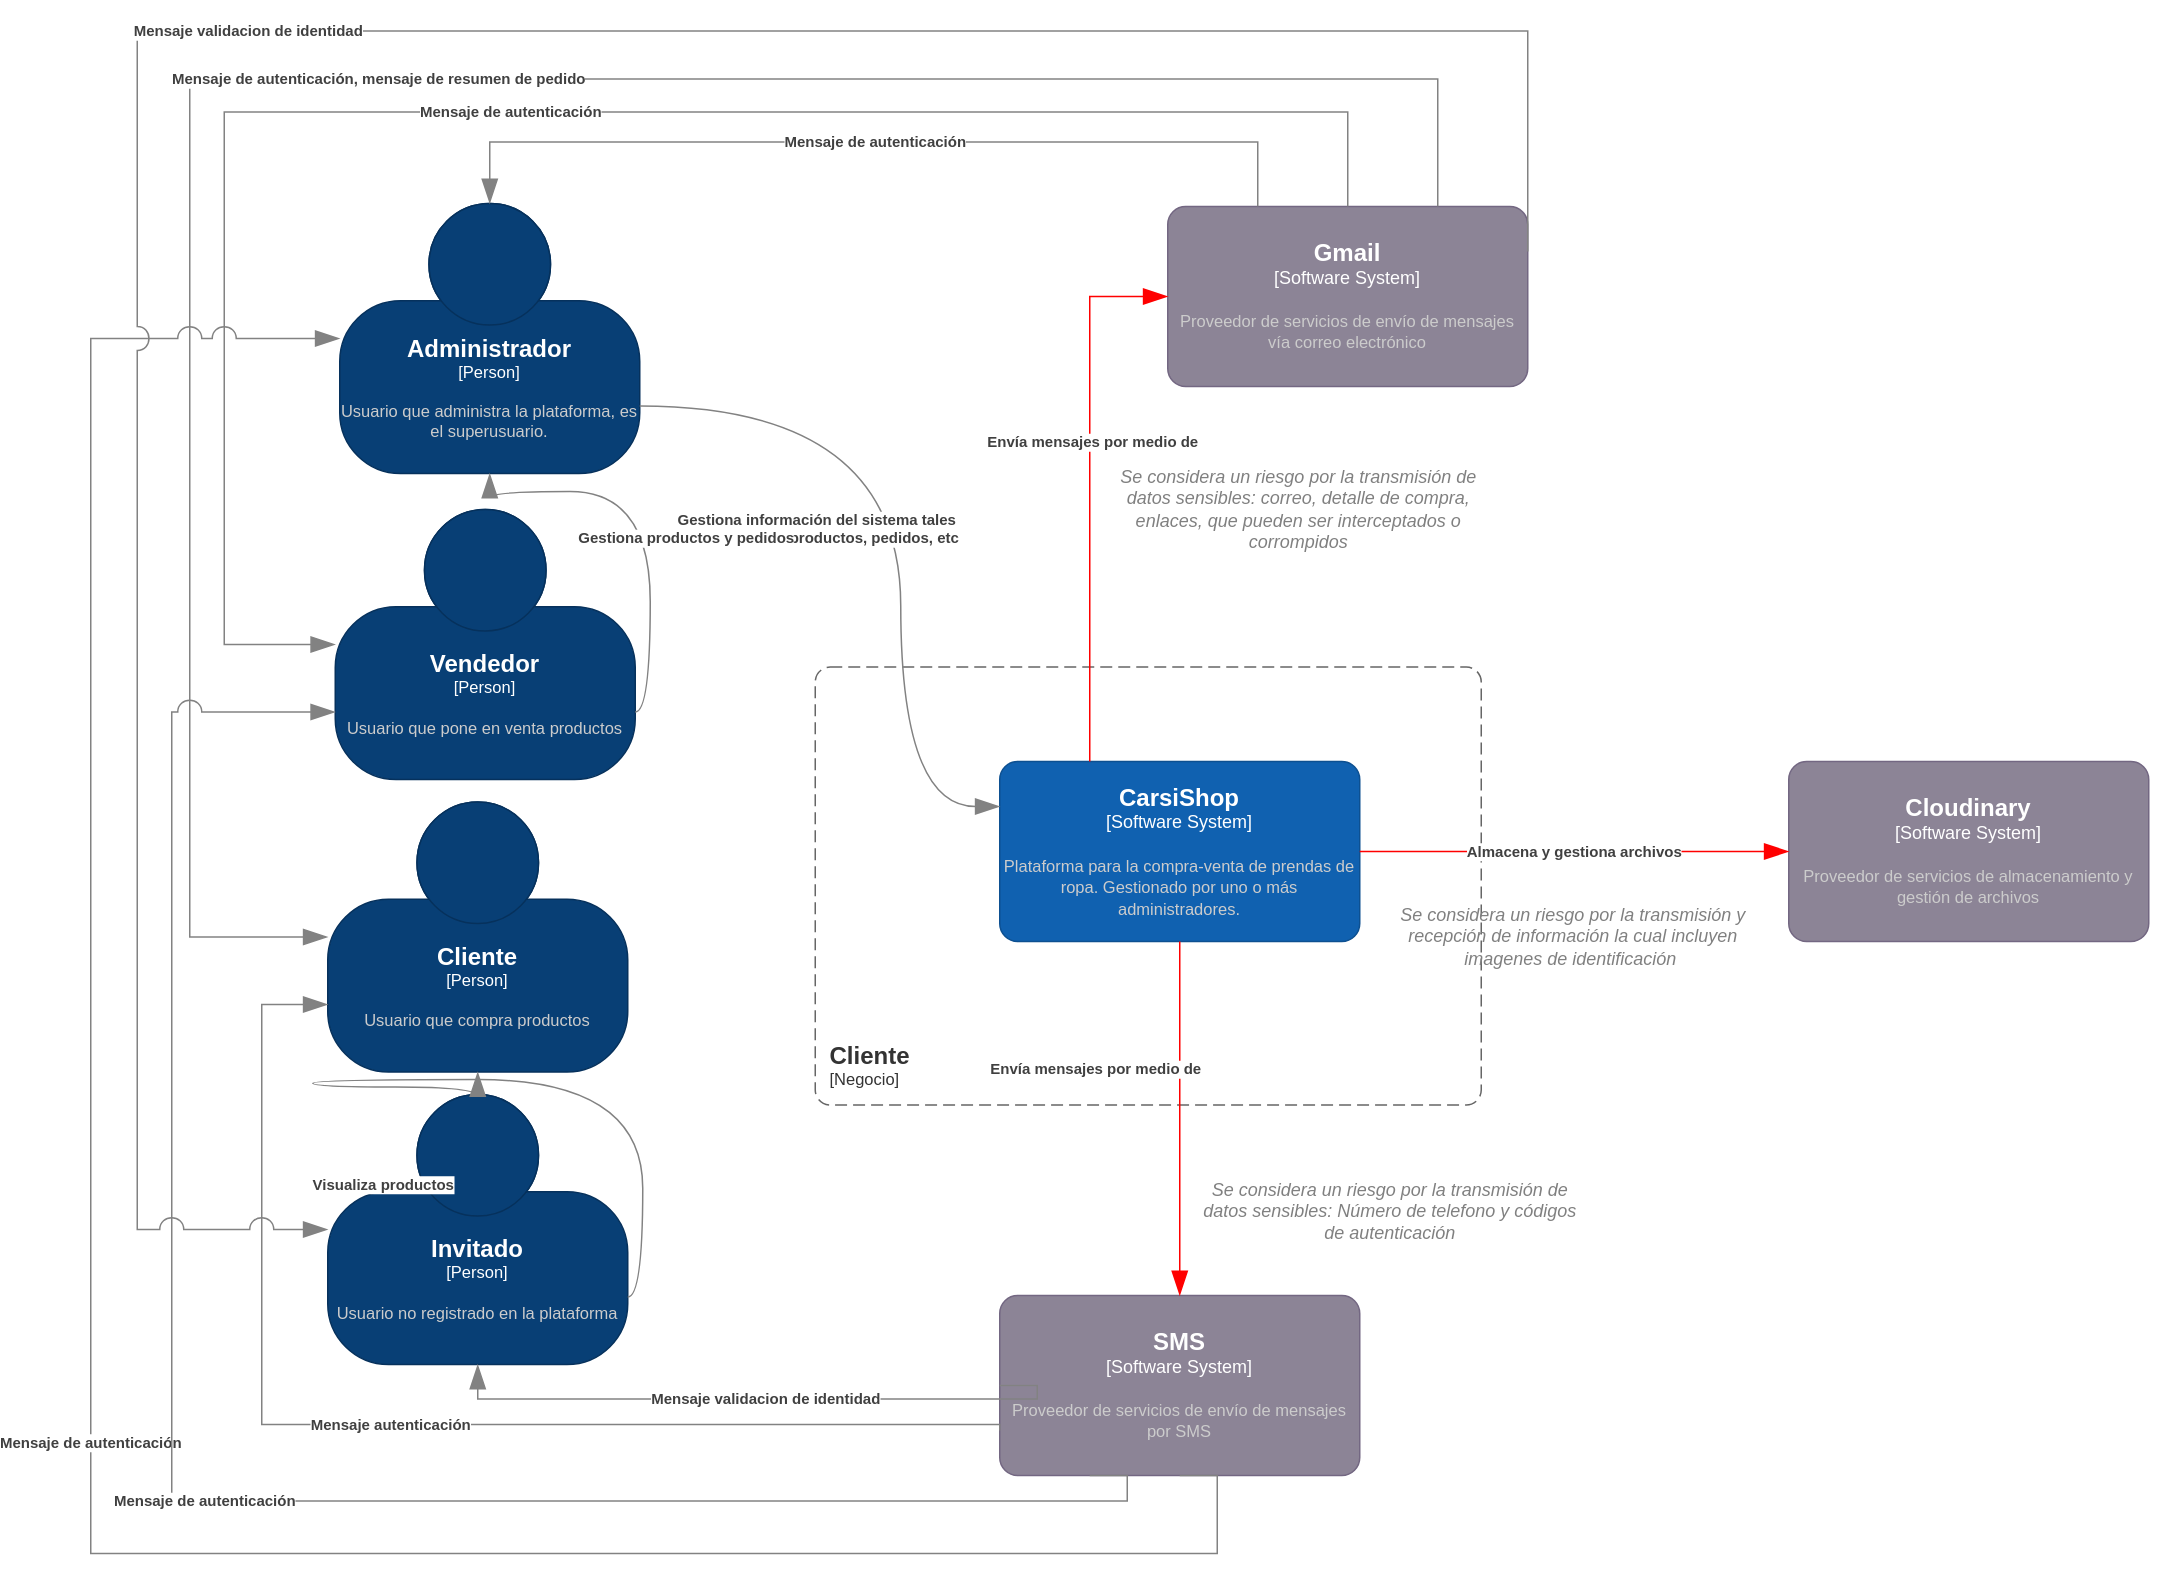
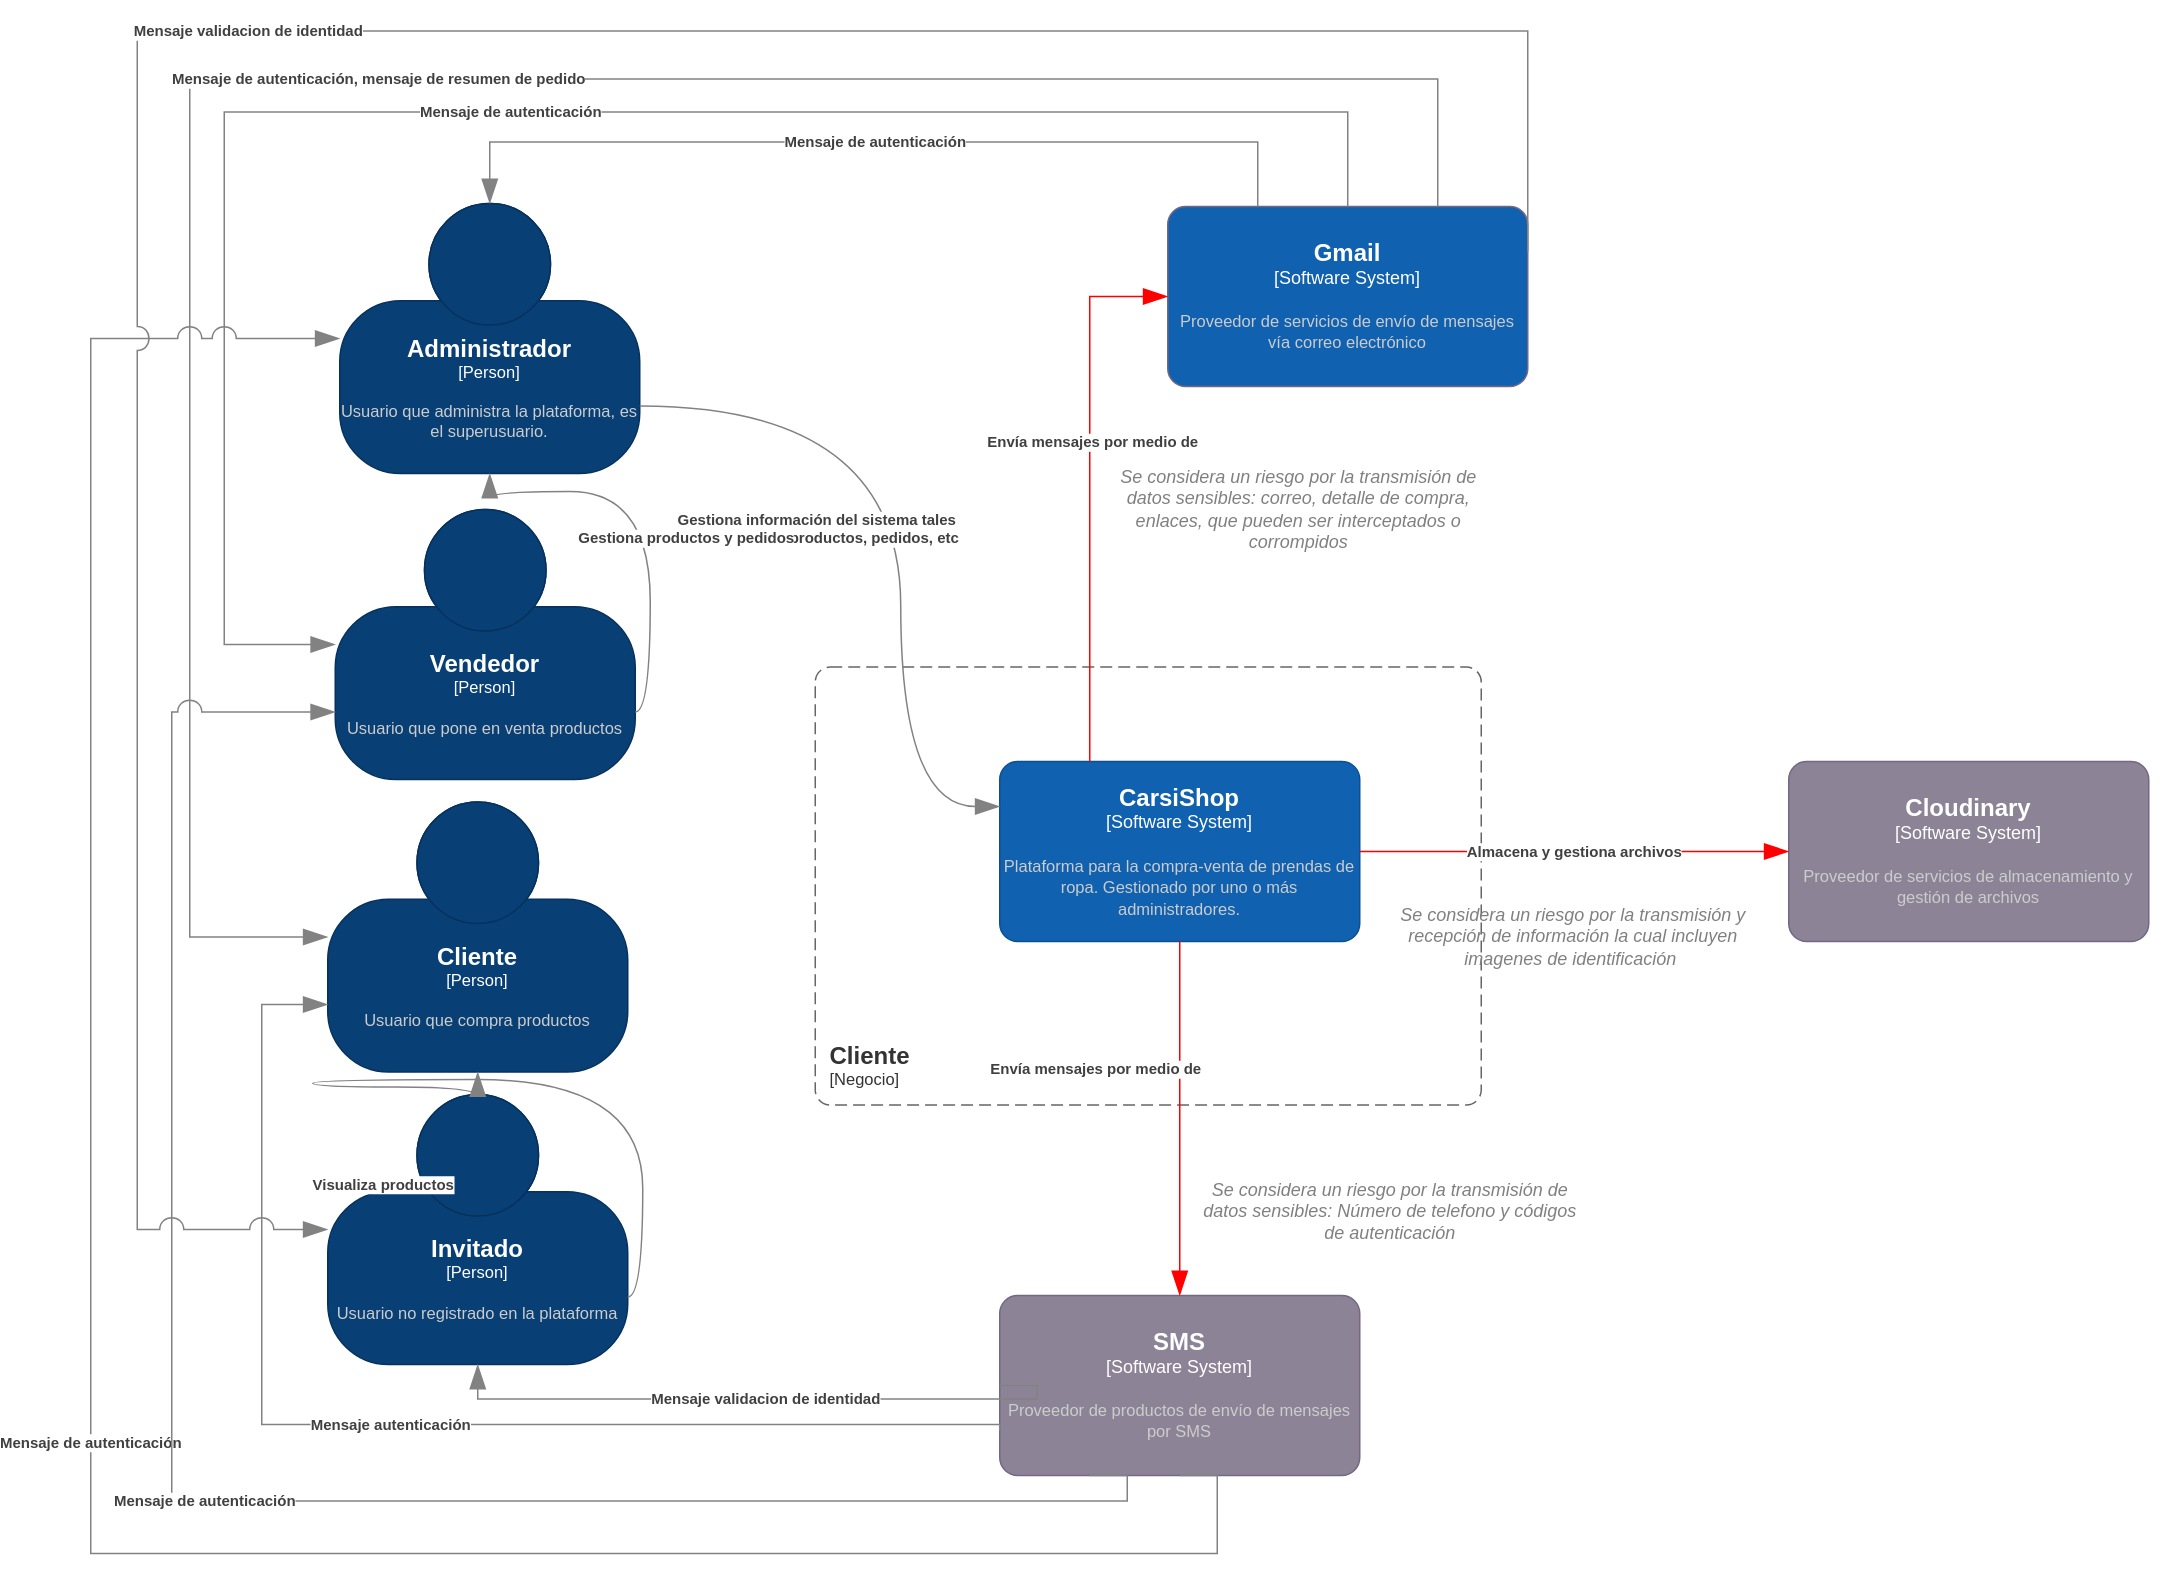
(1348, 296) -> (1348, 296)
(1180, 1385) -> (1180, 1385)
